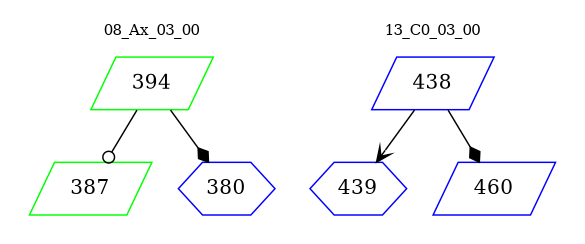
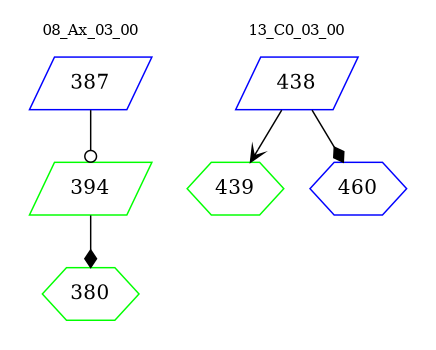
(124, 131) -> (91, 130)
(91, 189) -> (91, 83)
(227, 189) -> (91, 294)
(358, 189) -> (235, 189)
(494, 189) -> (358, 189)
